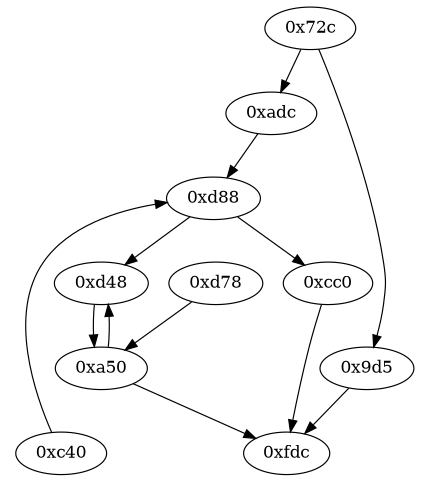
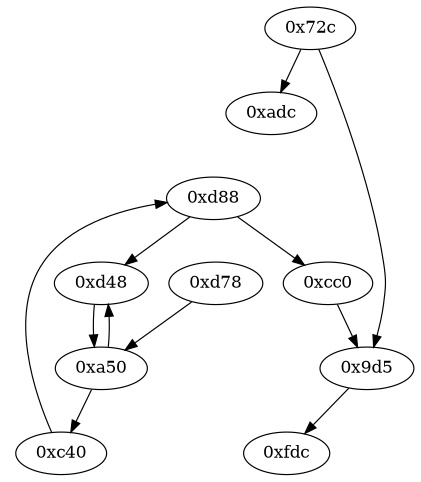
(246, 151) -> none
(305, 362) -> (345, 320)
(189, 409) -> (84, 406)
